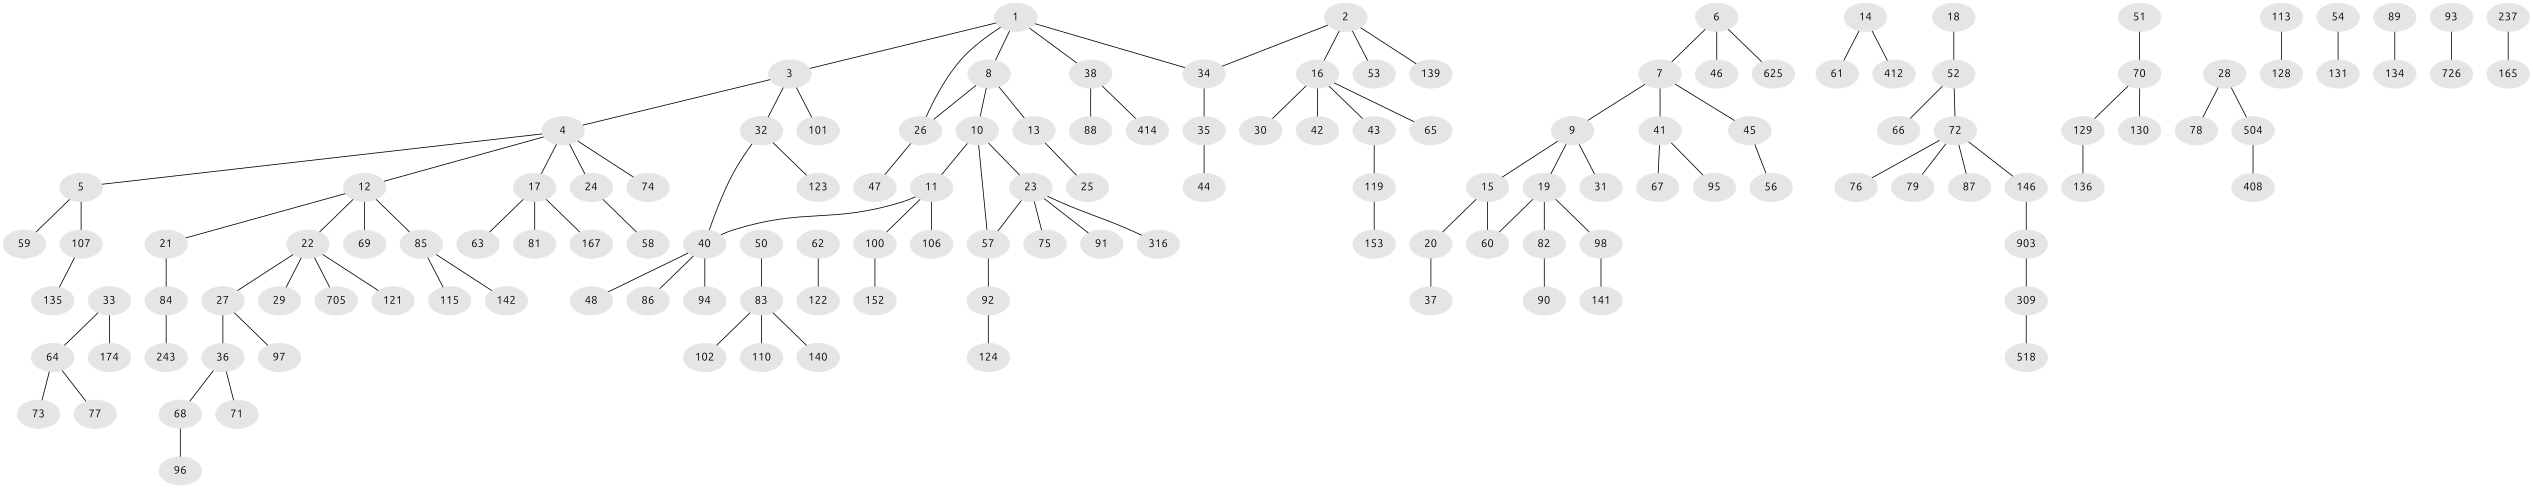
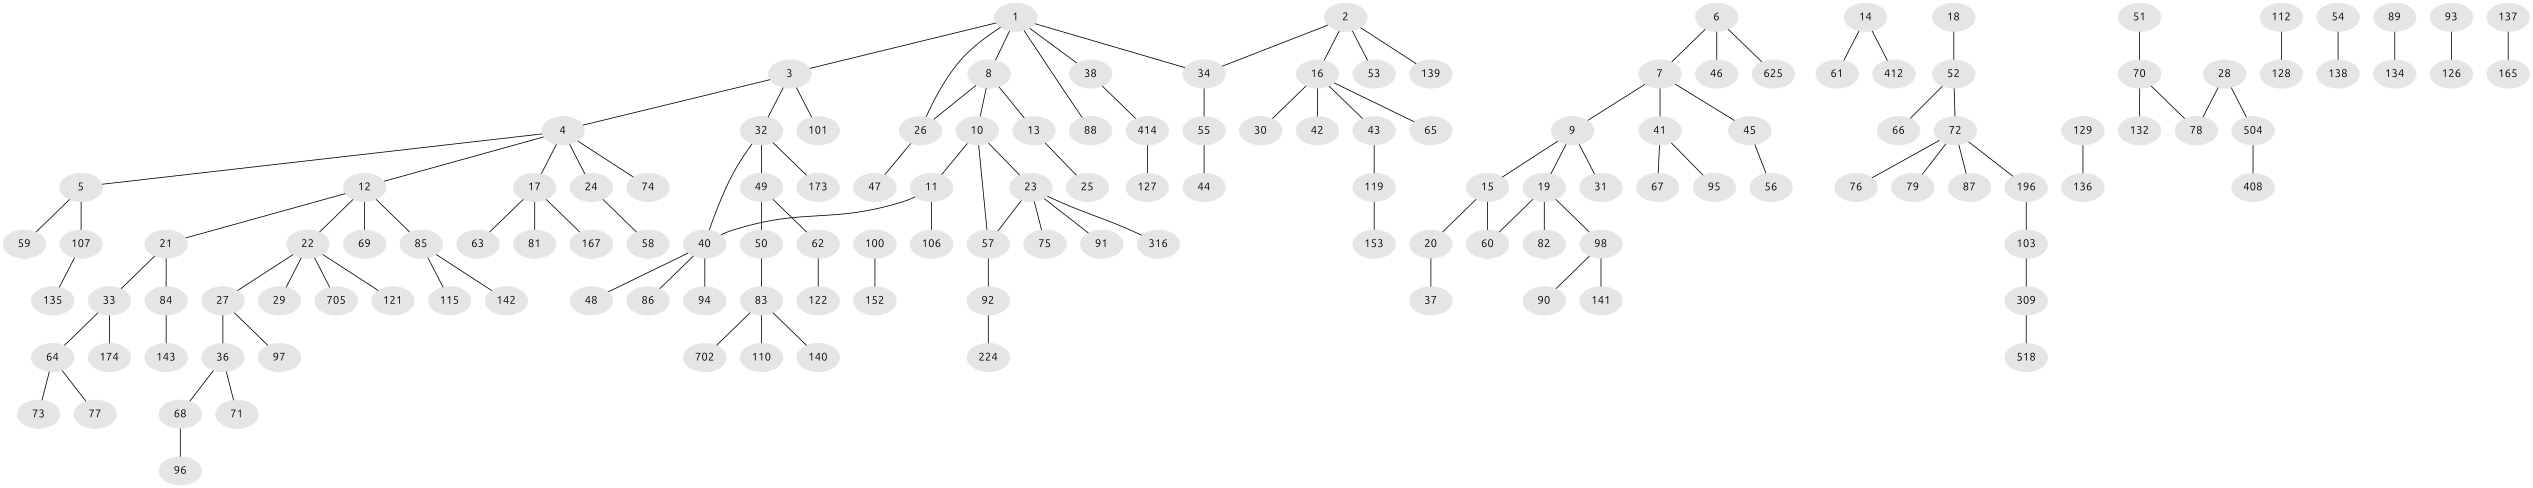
(2281, 17) -> (2281, 17)
(2508, 17) -> (2508, 17)
(2338, 74) -> (2338, 74)
(2451, 74) -> (2451, 74)
(1091, 102) -> (1053, 74)
(2111, 102) -> (2168, 102)
(1204, 131) -> (1204, 131)
(2140, 131) -> (2140, 131)
none -> (762, 187)
(818, 187) -> (818, 187)
none -> (1147, 187)
(2026, 187) -> (2026, 187)
(903, 216) -> none
(2026, 244) -> (2026, 244)
none -> (138, 272)
(1544, 273) -> (1573, 272)
(166, 358) -> (166, 358)
(705, 358) -> (705, 358)
(988, 358) -> (988, 358)
